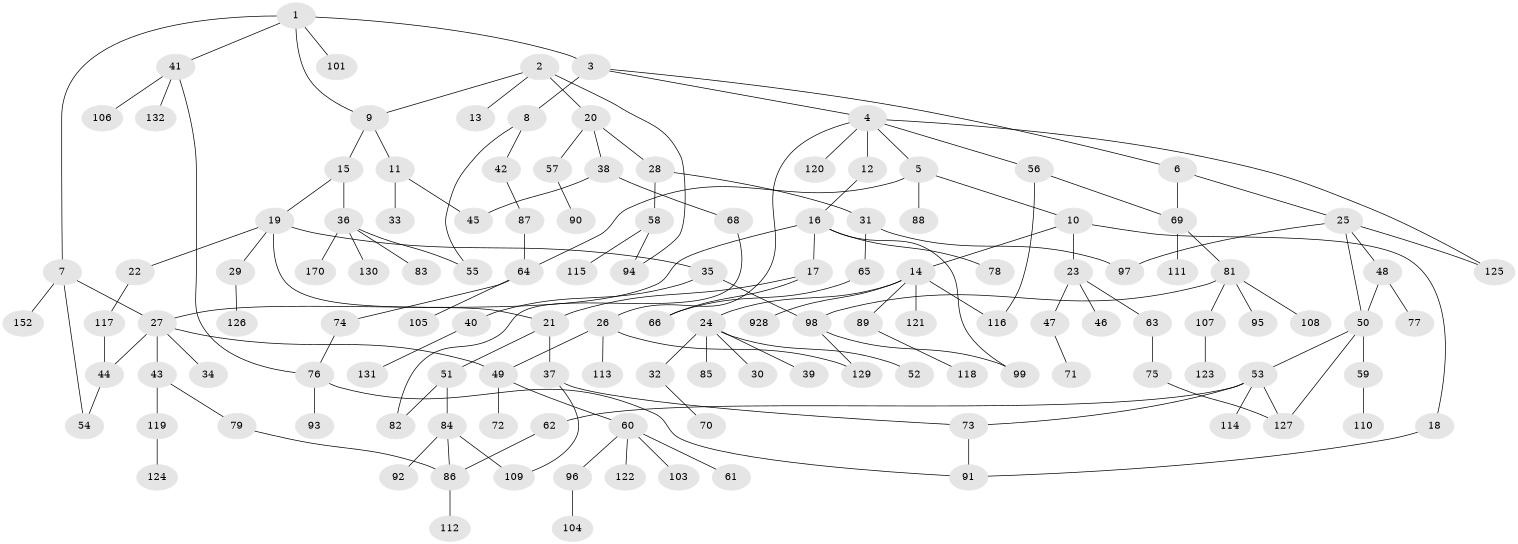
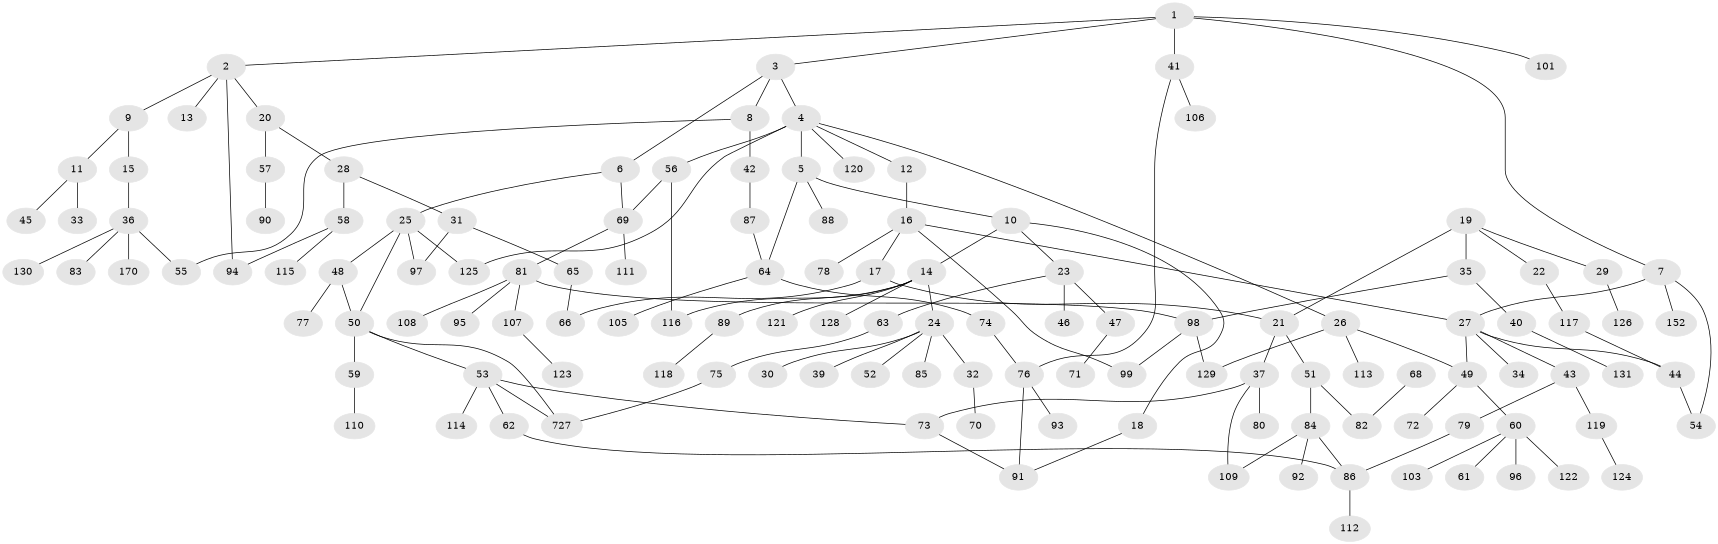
(310, 80) -> (700, 41)
(156, 118) -> none
(604, 170) -> none
(309, 195) -> none
(759, 323) -> (830, 323)
none -> (1259, 426)
(1284, 426) -> (562, 426)
(573, 529) -> none
